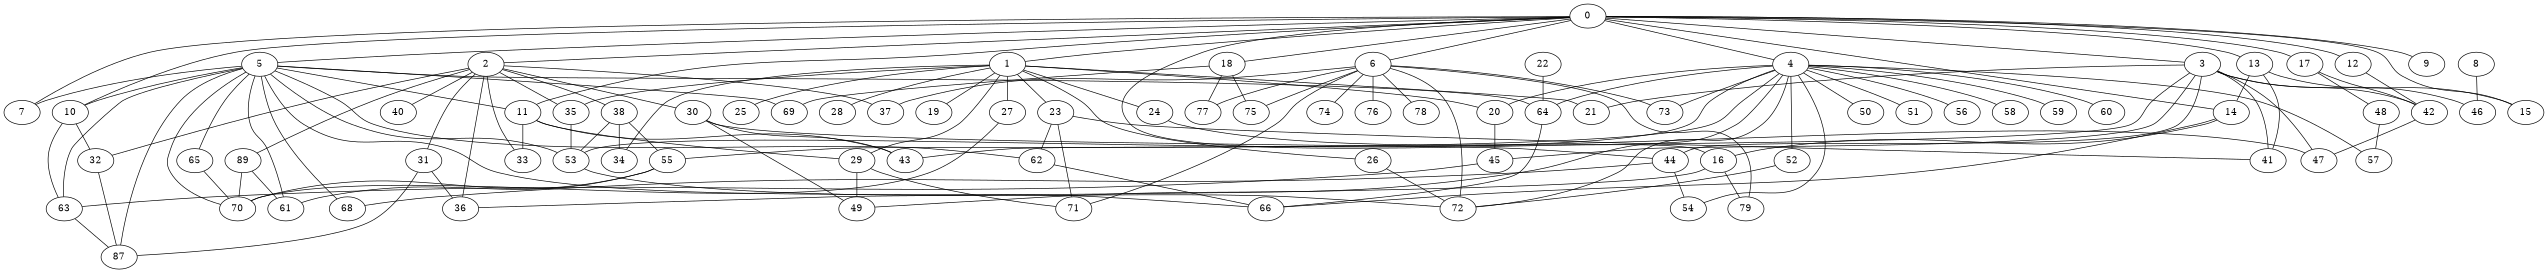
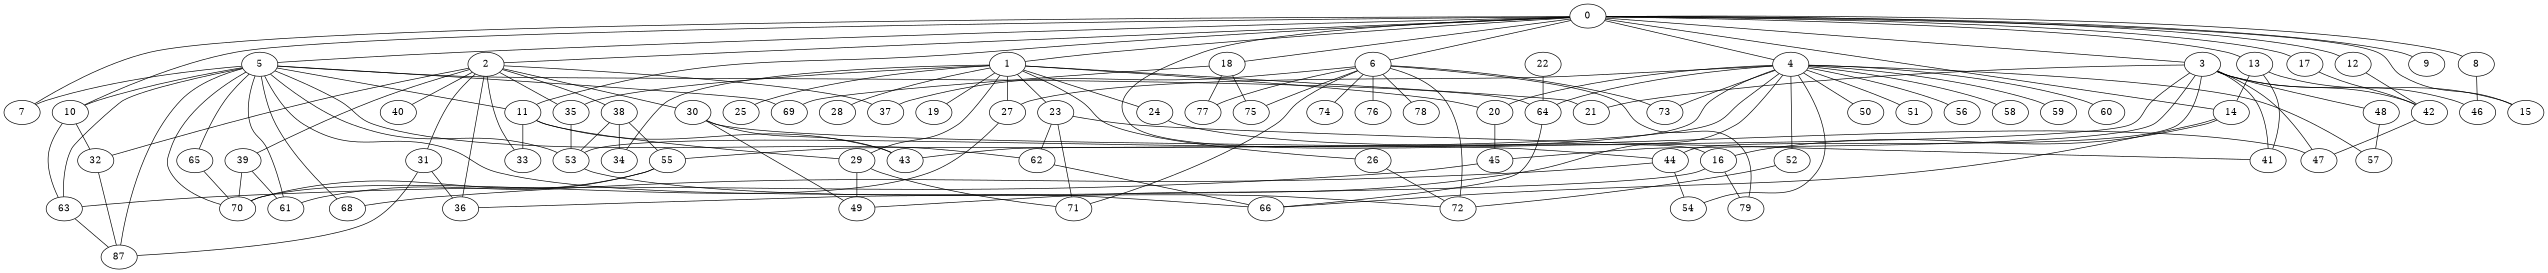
none -> (2207, 27)
(2352, 94) -> (2290, 92)
(243, 161) -> (243, 161)
(1616, 173) -> (1396, 79)
